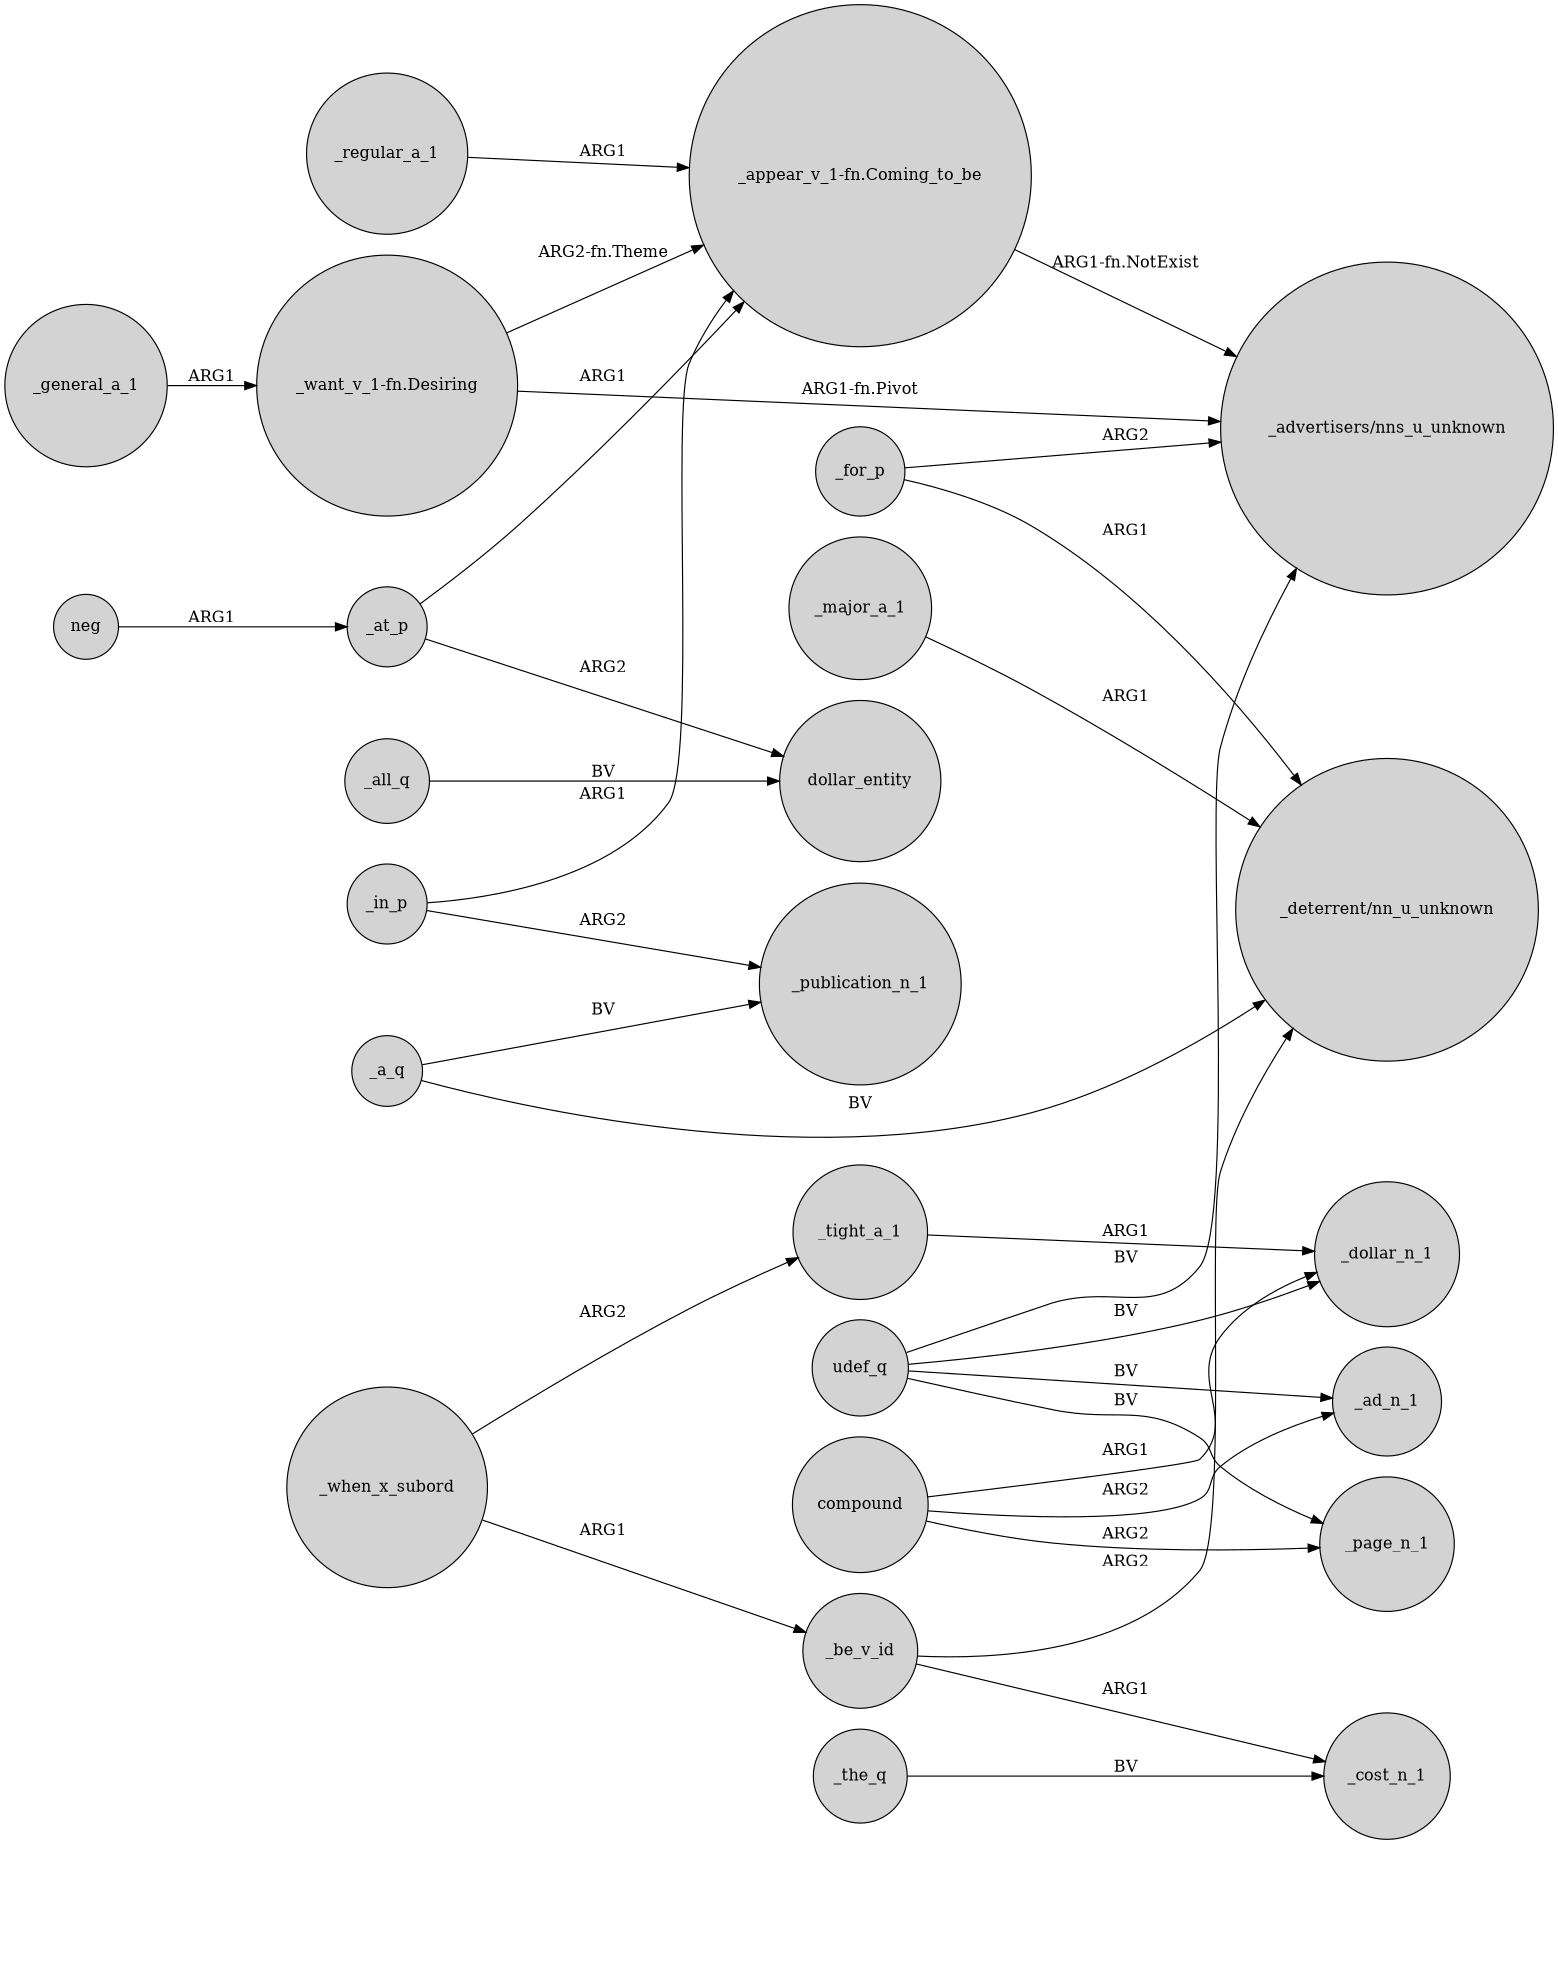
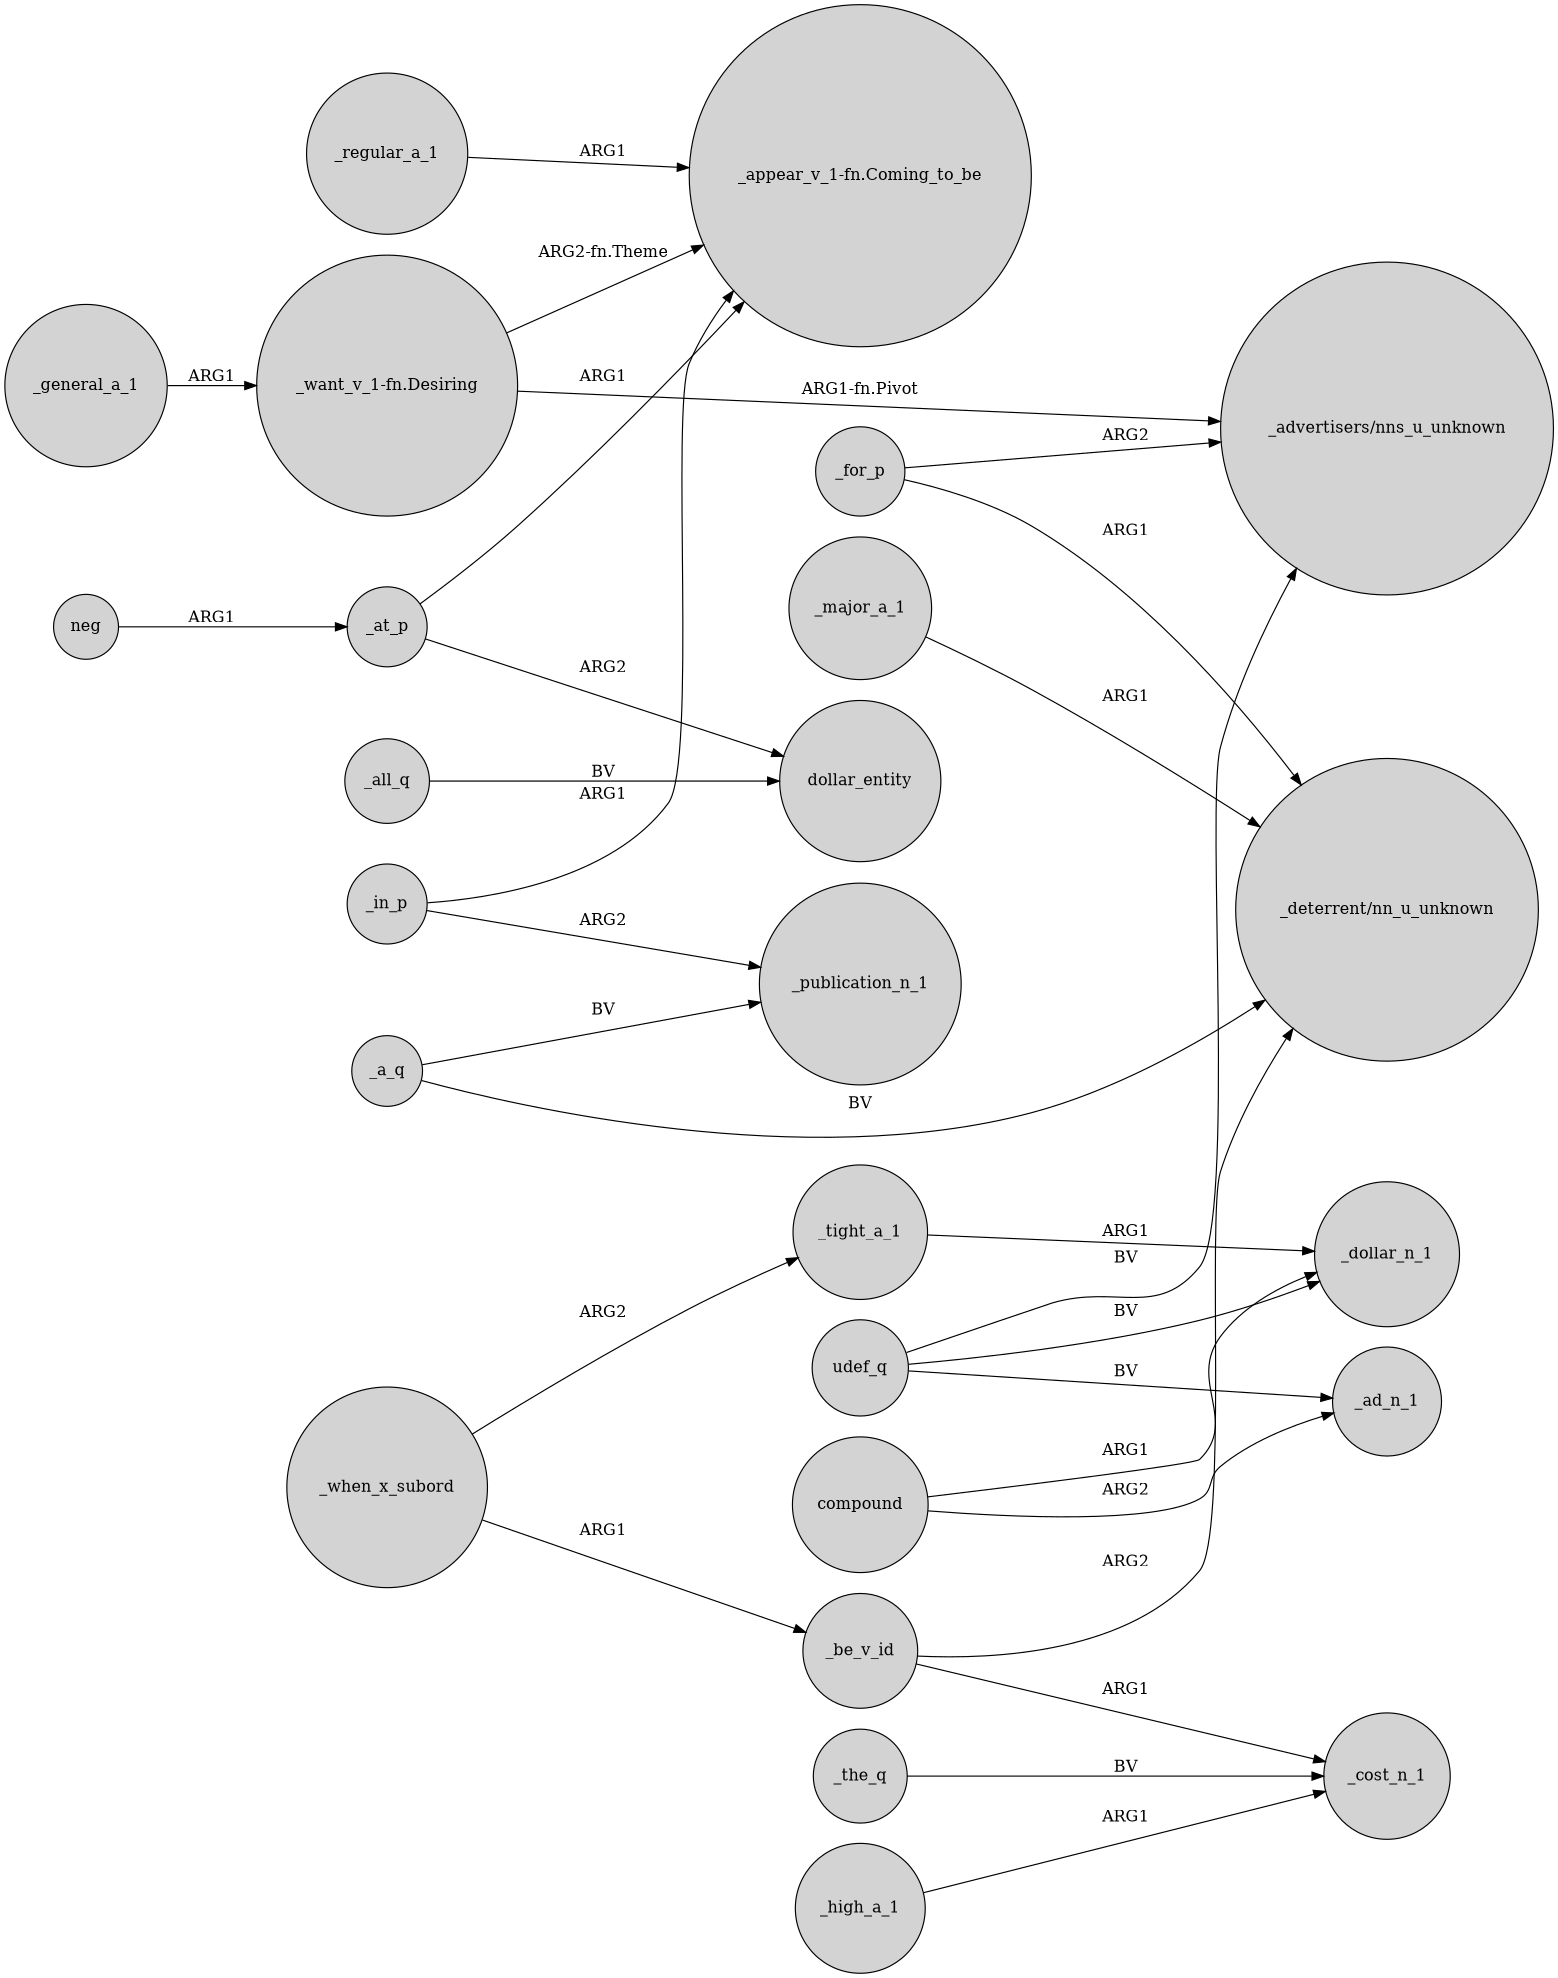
(1120, 300) -> none
(1387, 1544) -> none
none -> (860, 1908)
